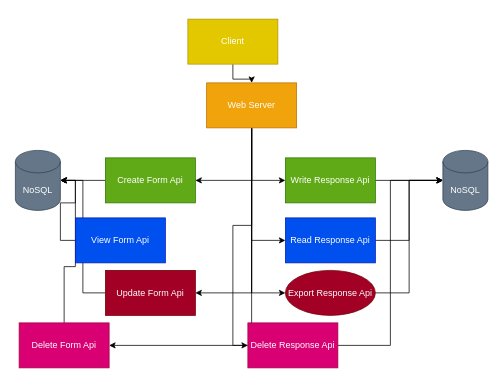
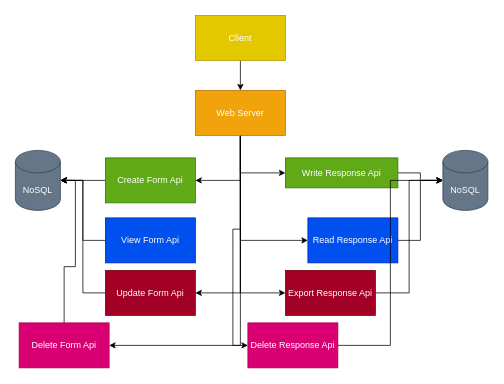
(233, 42) -> (240, 38)
(252, 105) -> (240, 113)
(330, 180) -> (342, 173)
(120, 240) -> (150, 240)
(330, 240) -> (353, 240)
(330, 293) -> (330, 293)
